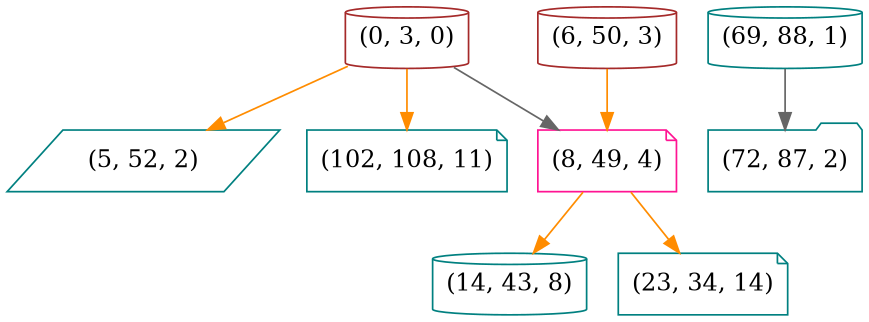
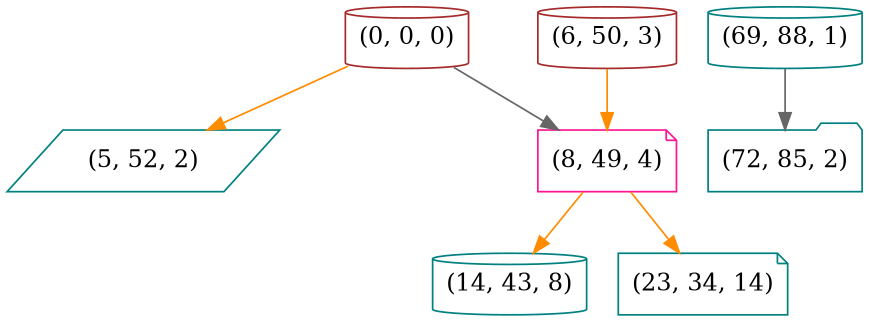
(407, 38) -> (407, 38)
(407, 161) -> none
(785, 161) -> (785, 161)
